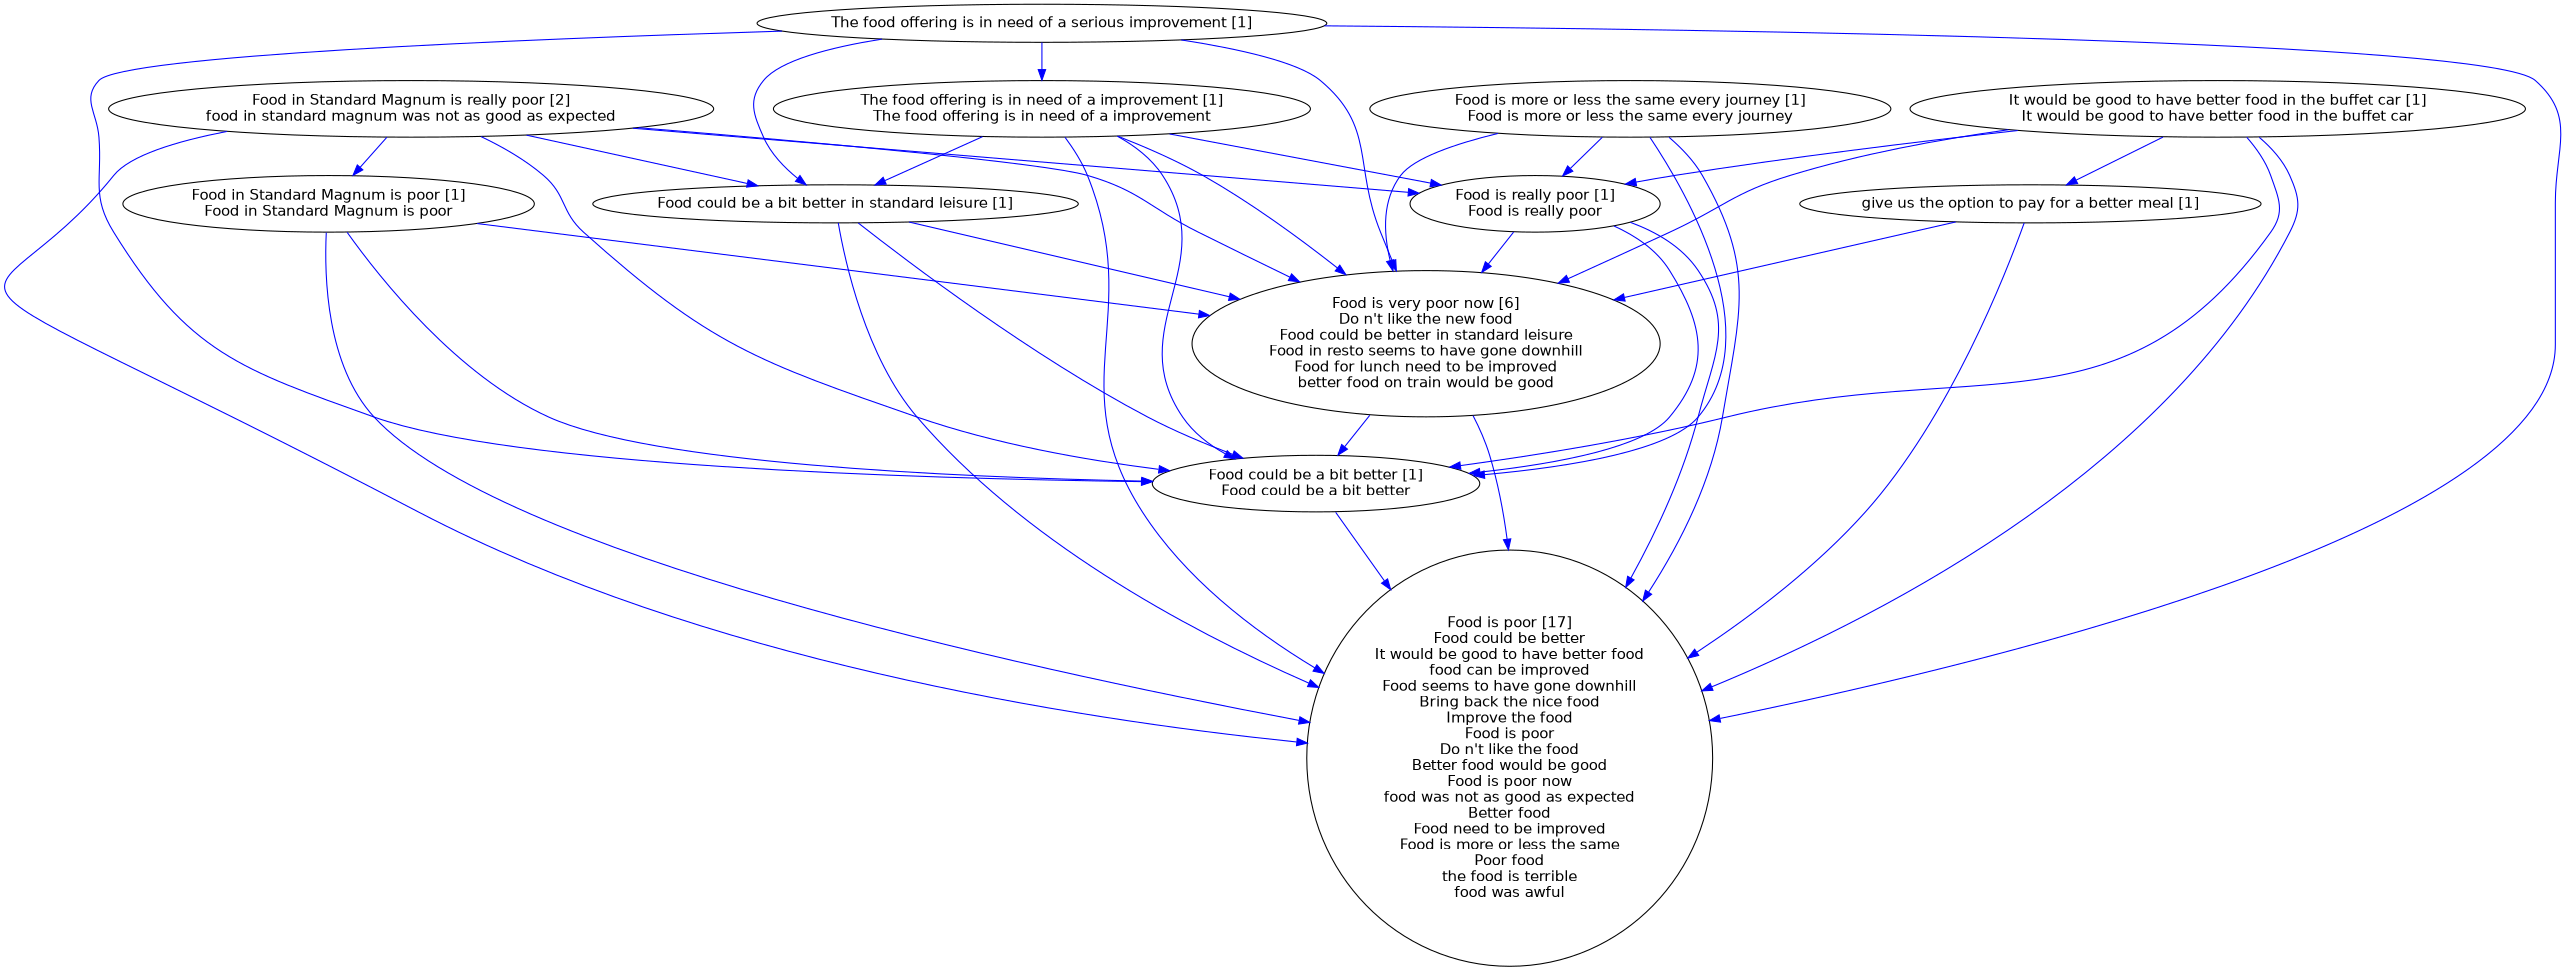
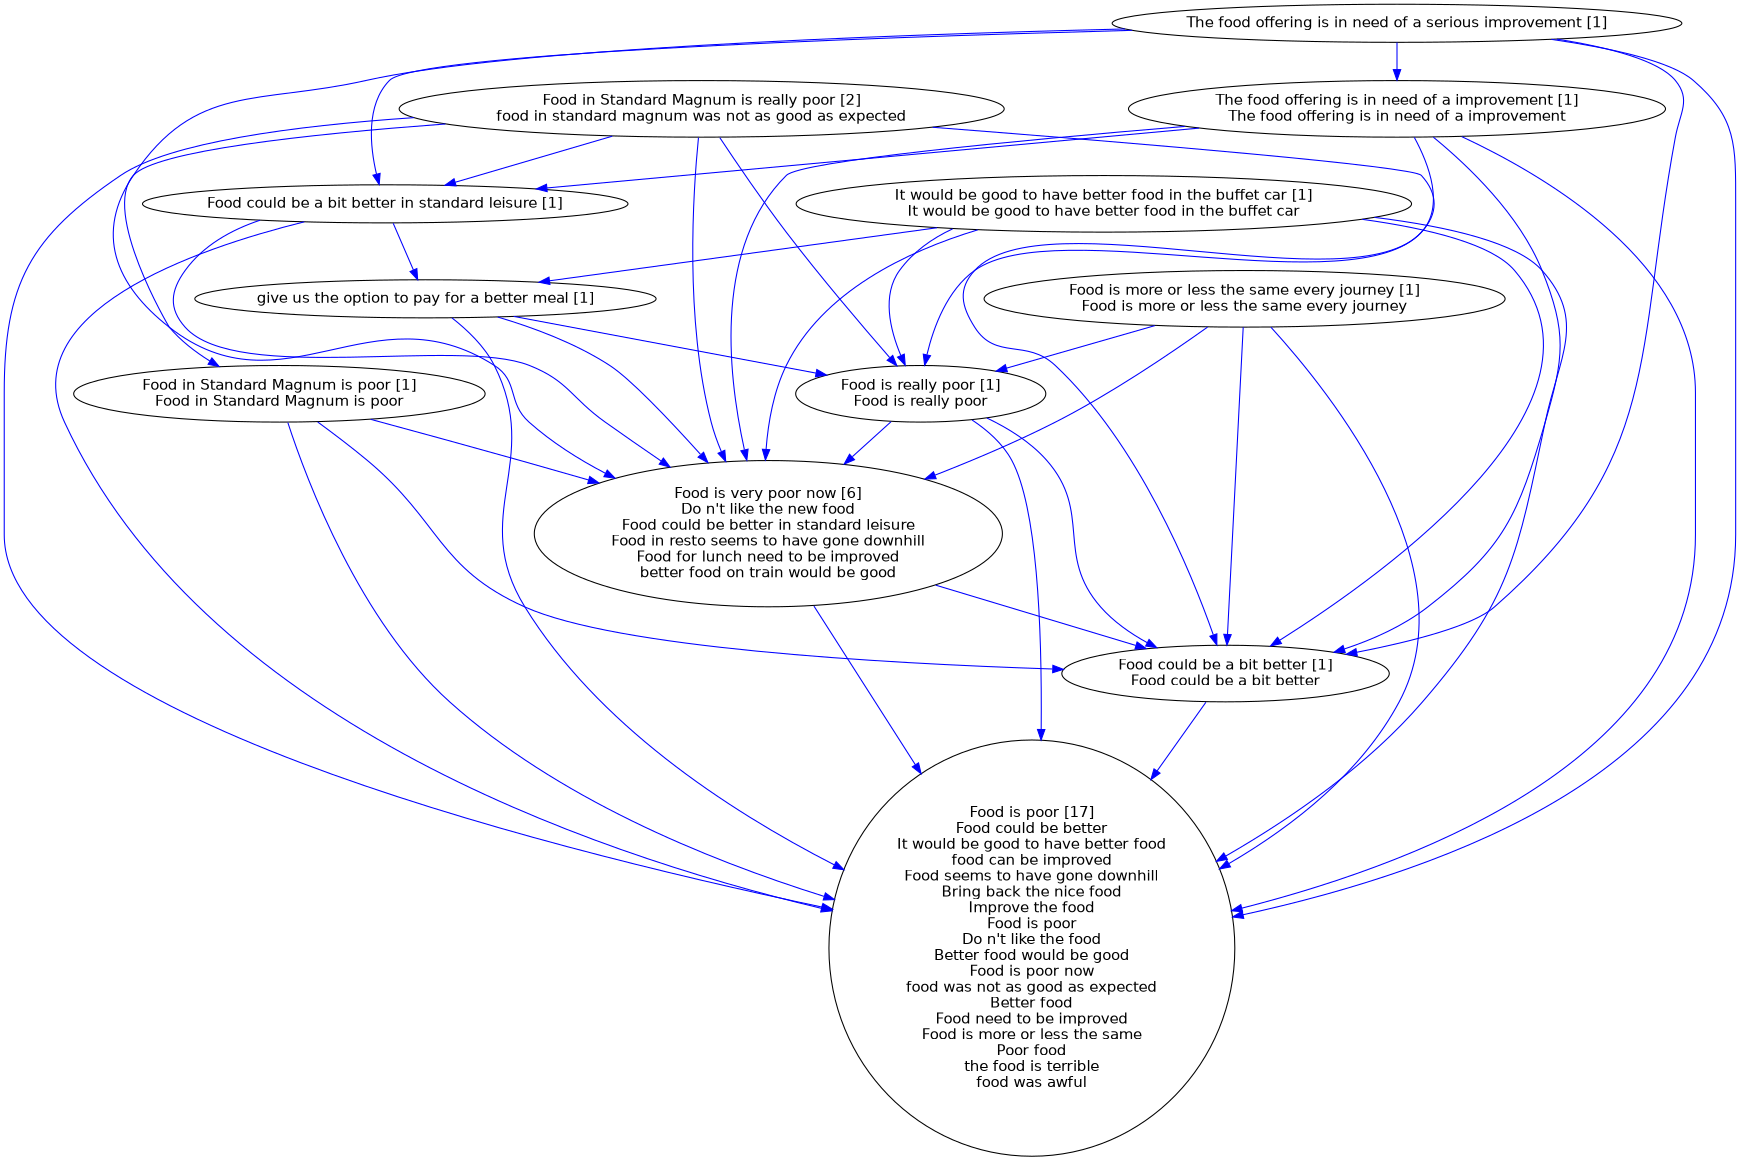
none -> (665, 345)
(1038, 352) -> (403, 247)
